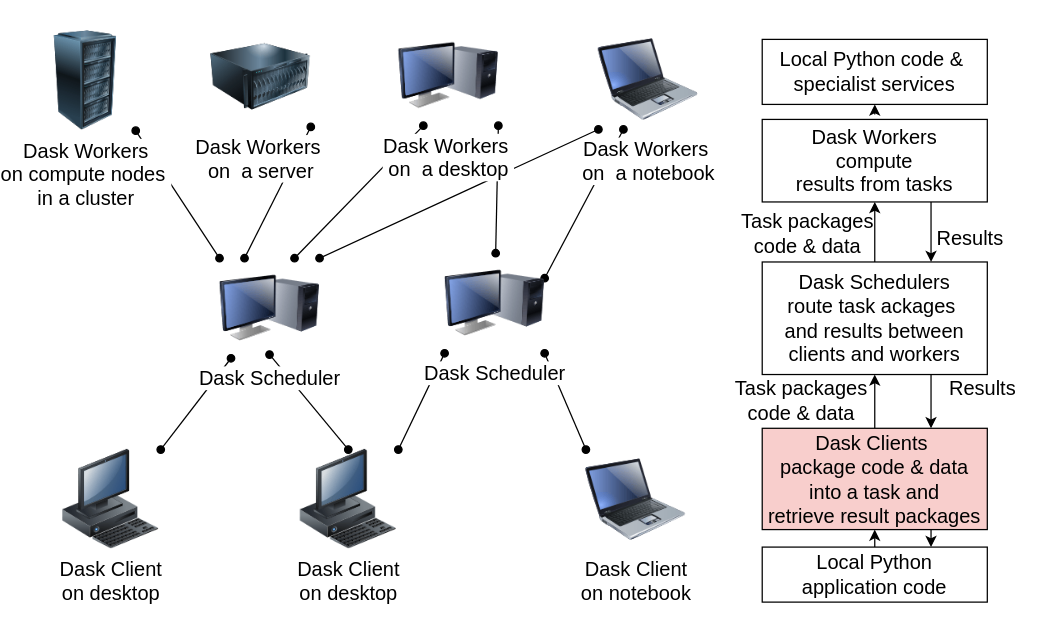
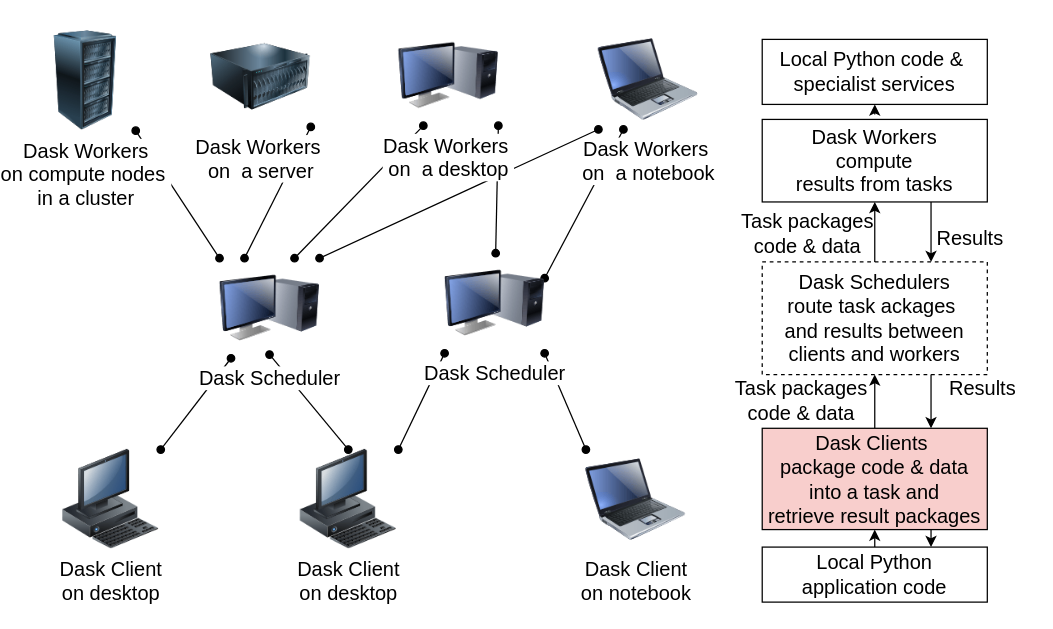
(874, 318) -> (874, 318)
